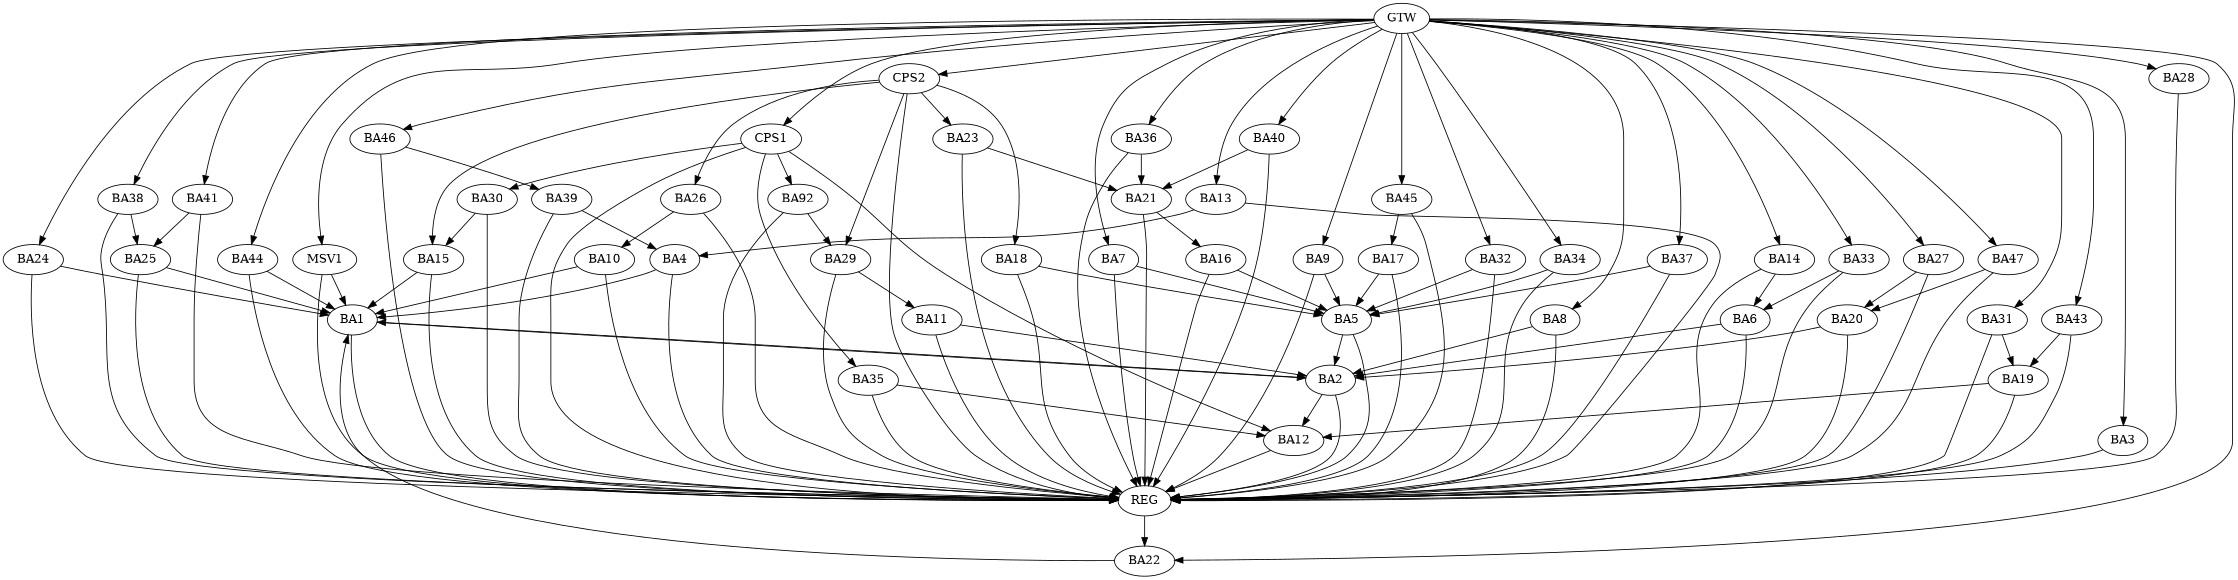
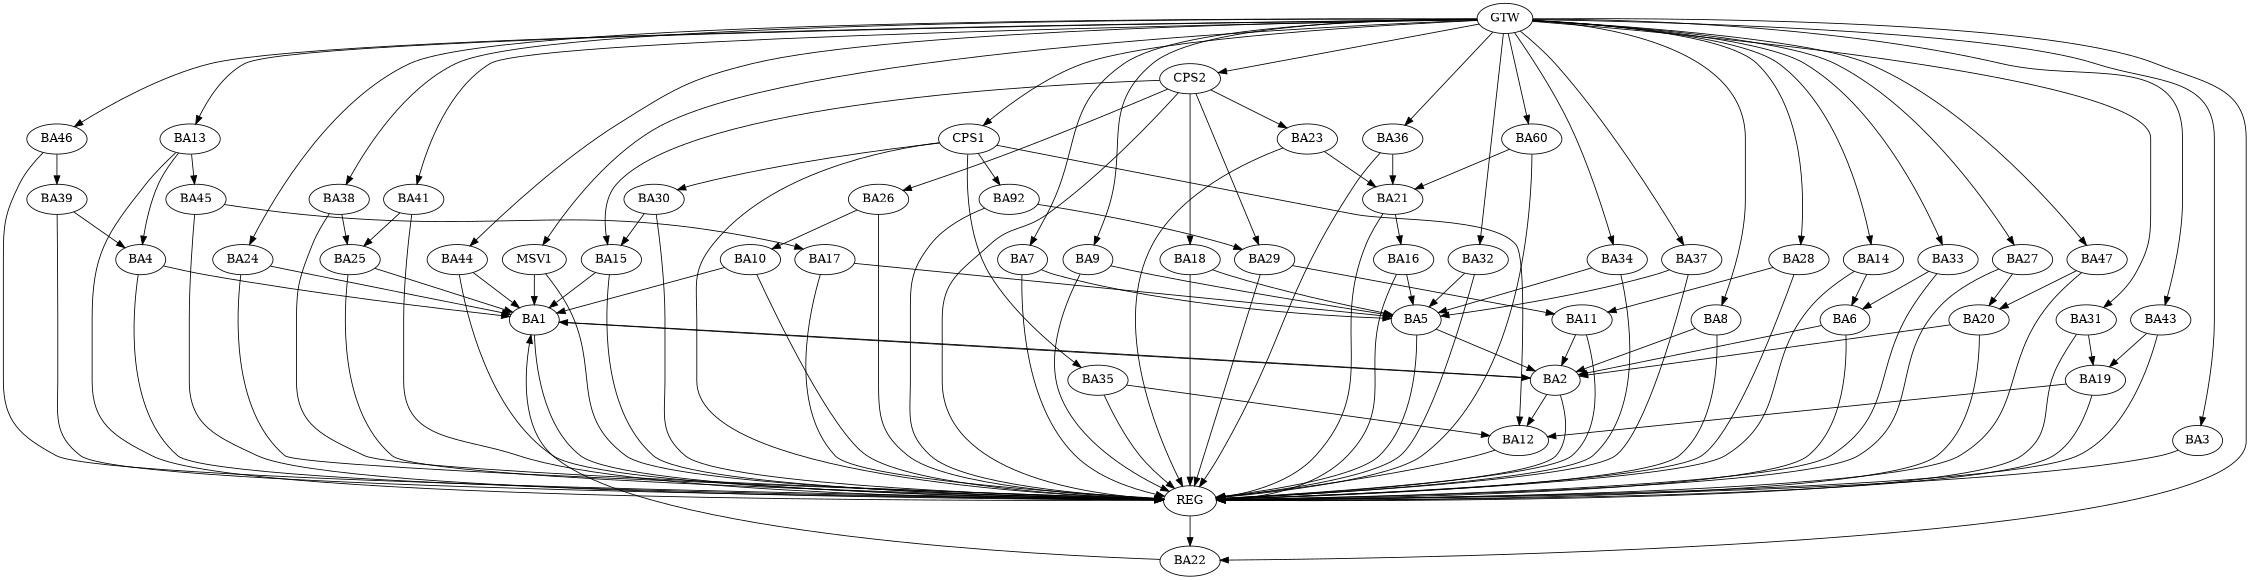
(1402, 105) -> (193, 165)
(1269, 139) -> (1532, 139)
none -> (1695, 289)
